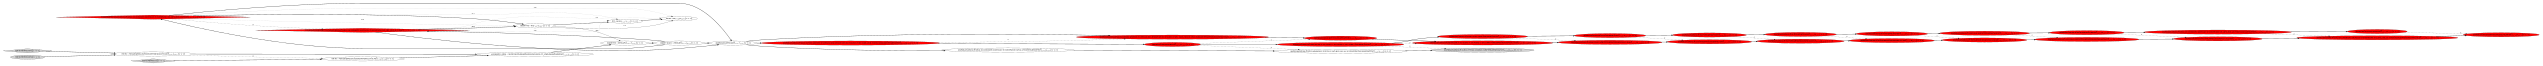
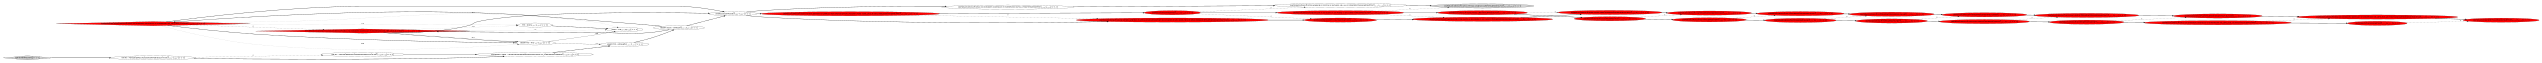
(580, 24) -> none
(28, 51) -> none
(28, 57) -> (28, 58)
(153, 61) -> none
